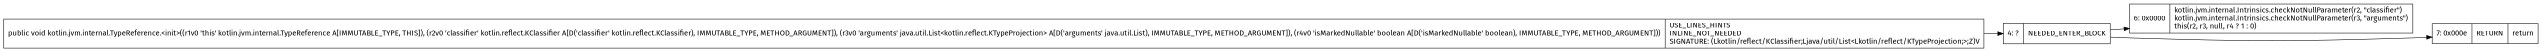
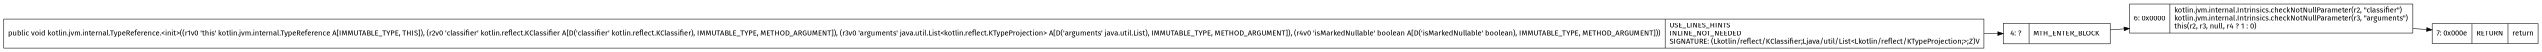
(2067, 33) -> (2067, 33)
(2268, 41) -> (2420, 29)
